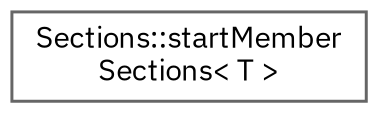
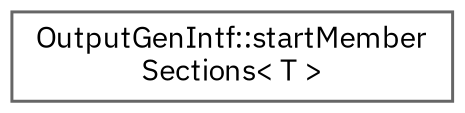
(189, 57) -> (232, 57)
